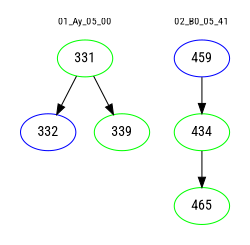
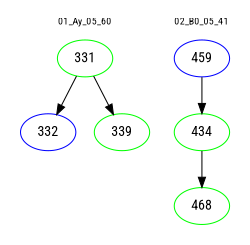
(85, 22) -> (85, 22)
(202, 206) -> (202, 206)
